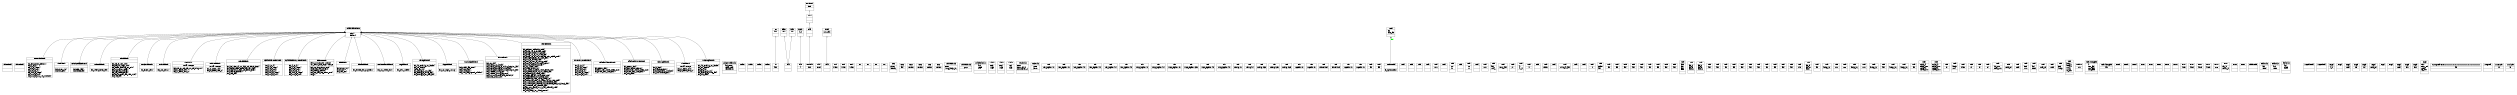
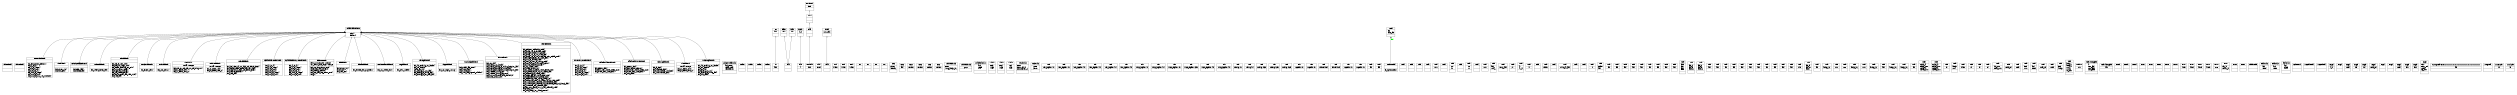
none -> (2297, 67)
(663, 71) -> (663, 71)
